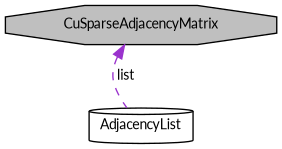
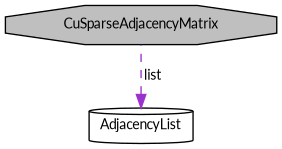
(114, 83) -> (141, 70)
